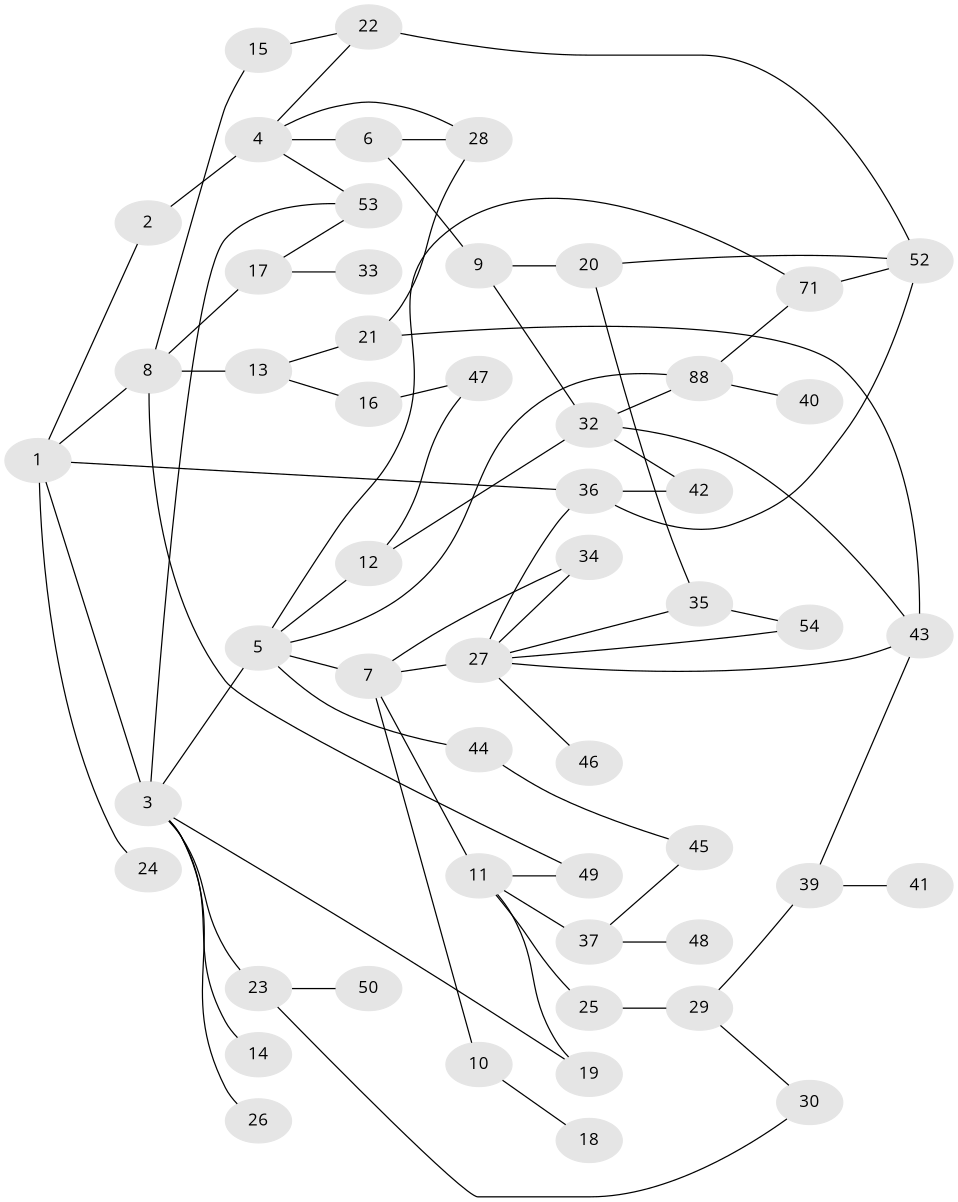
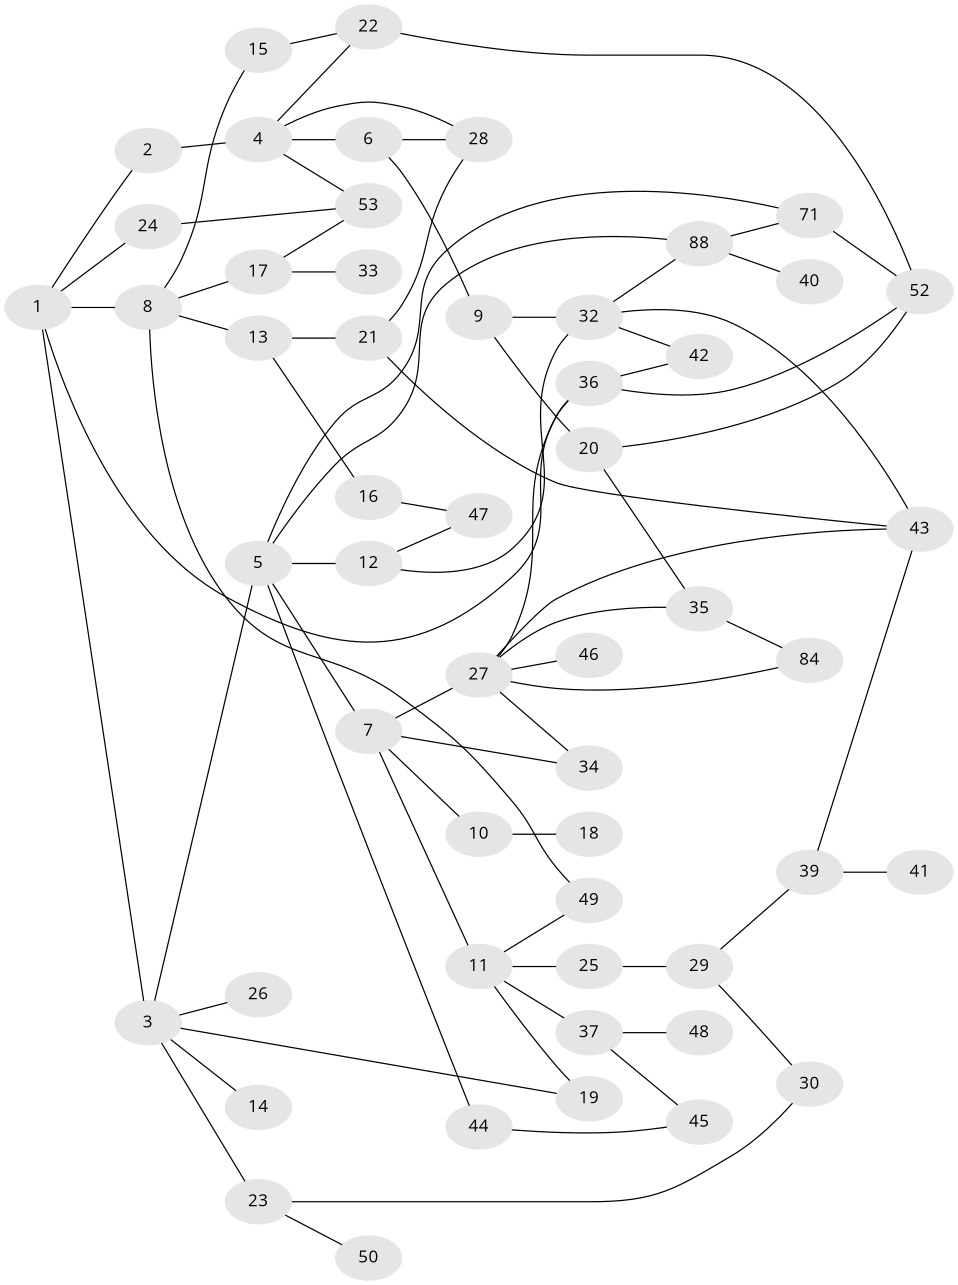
(182, 449) -> (258, 216)
(810, 627) -> (810, 660)
